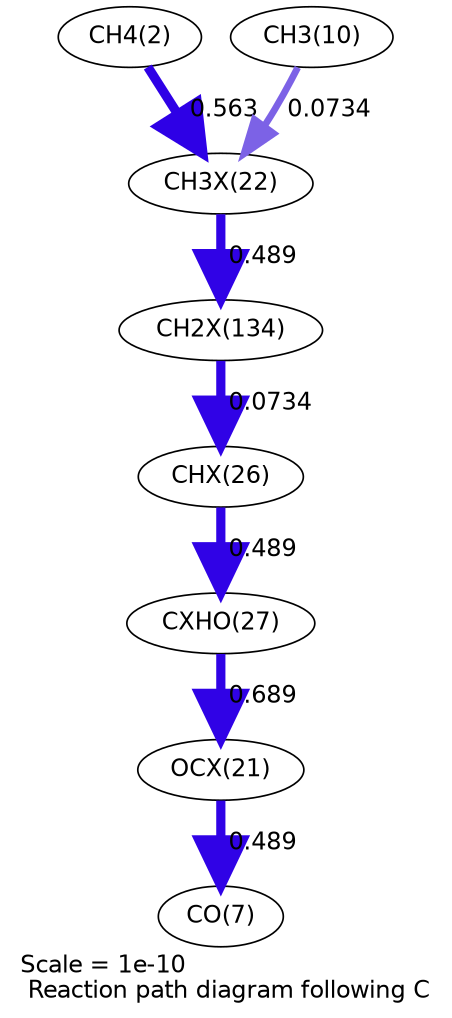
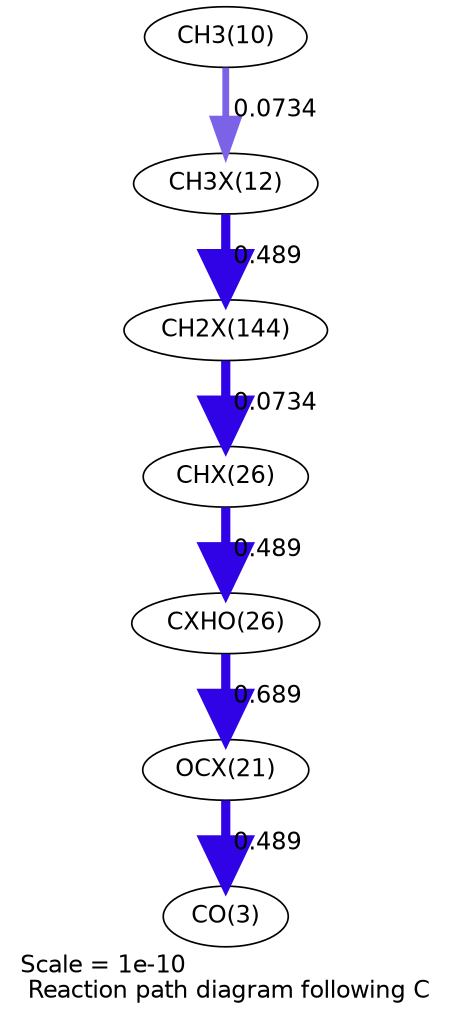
(130, 37) -> none
(221, 184) -> (226, 184)
(221, 330) -> (226, 330)
(221, 623) -> (226, 623)
(221, 916) -> (226, 916)
